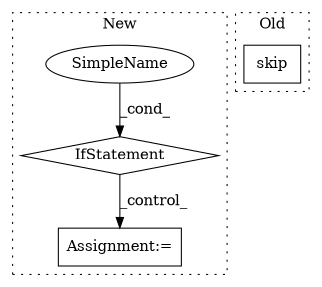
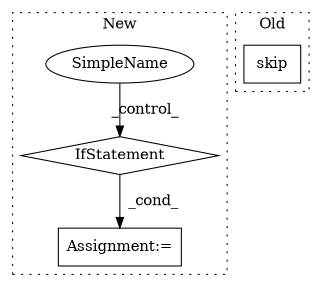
(145, 110) -> (145, 110)
(154, 201) -> (154, 201)
